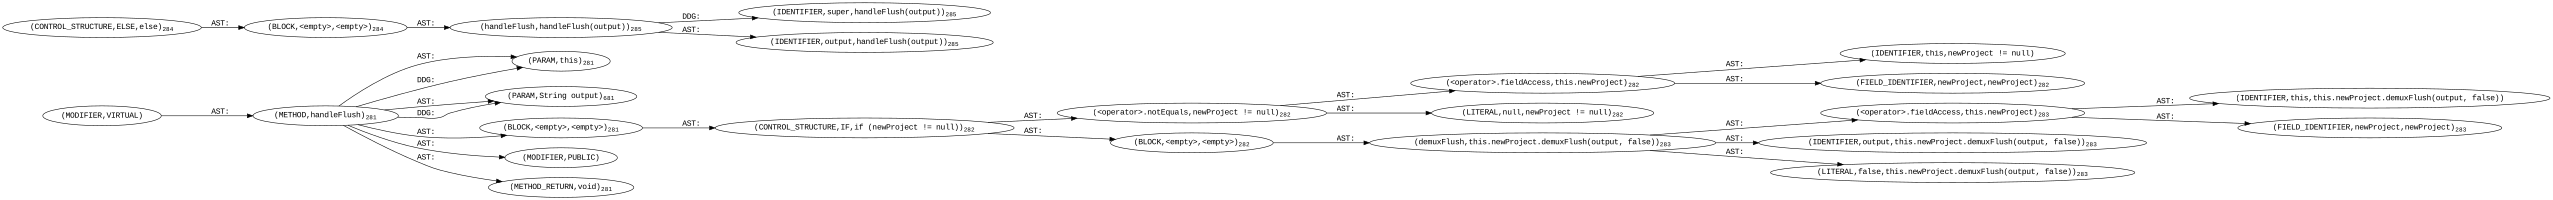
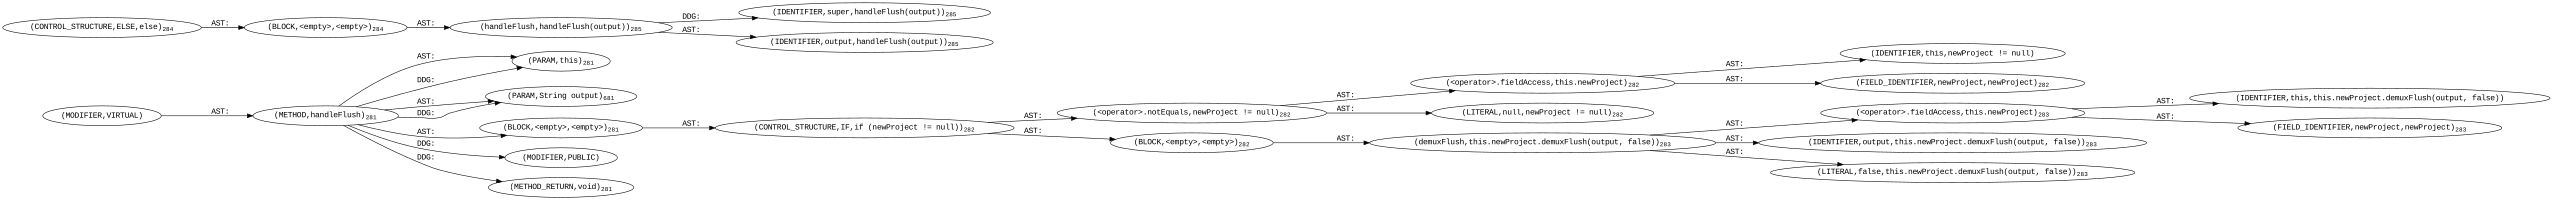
(429, 144) -> (429, 144)
(429, 157) -> (429, 157)
